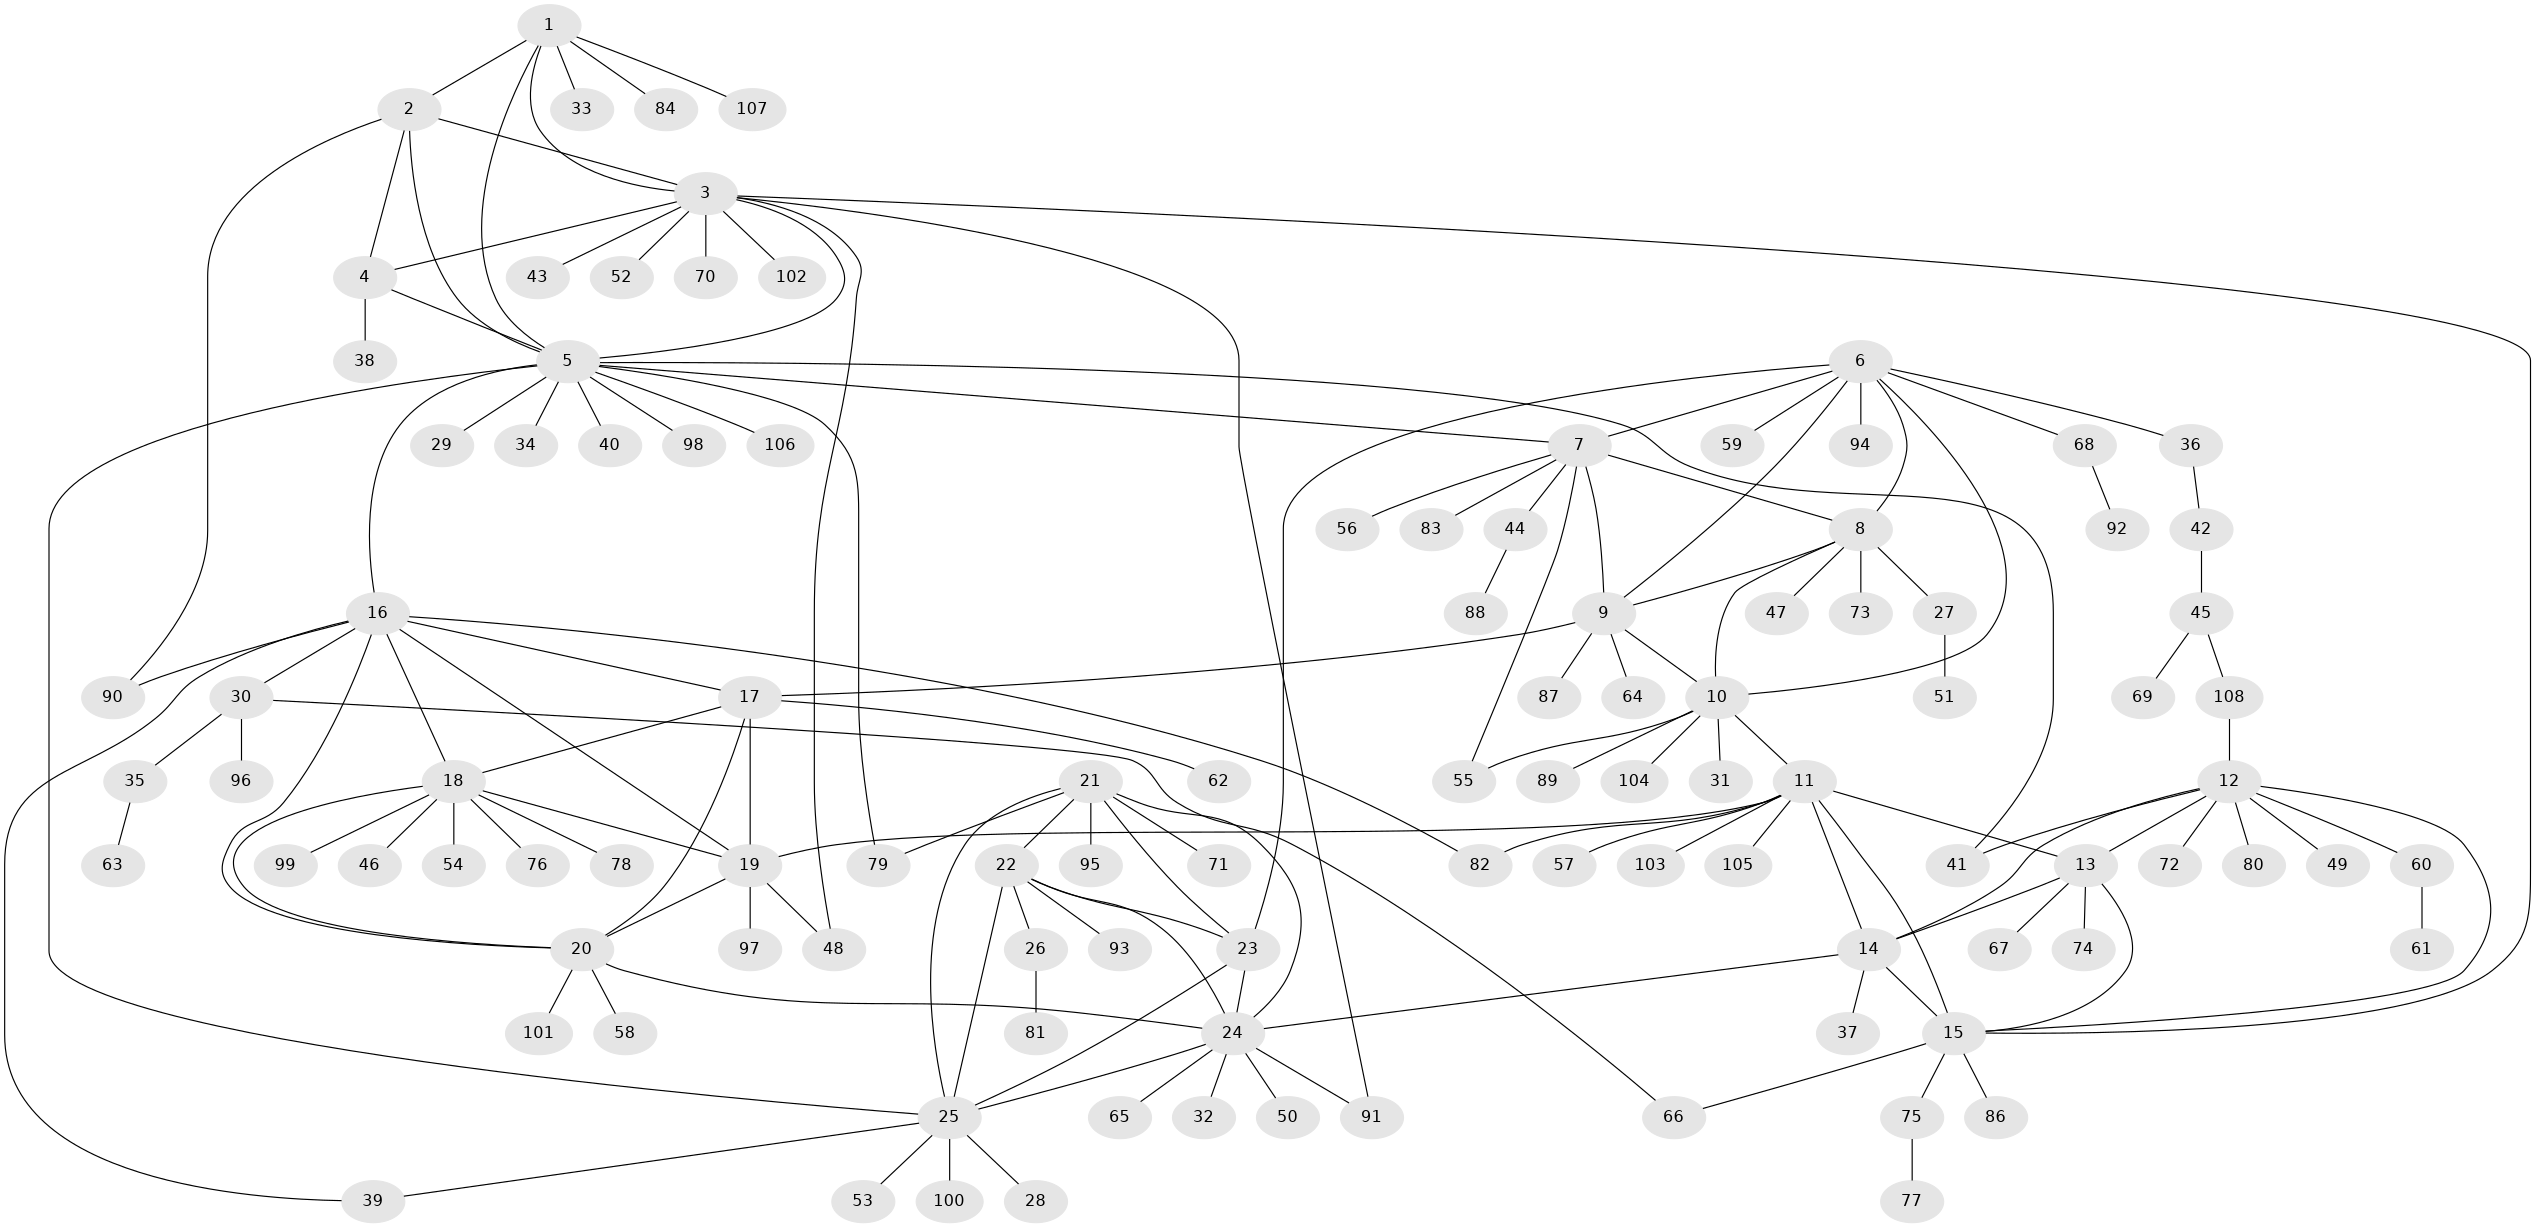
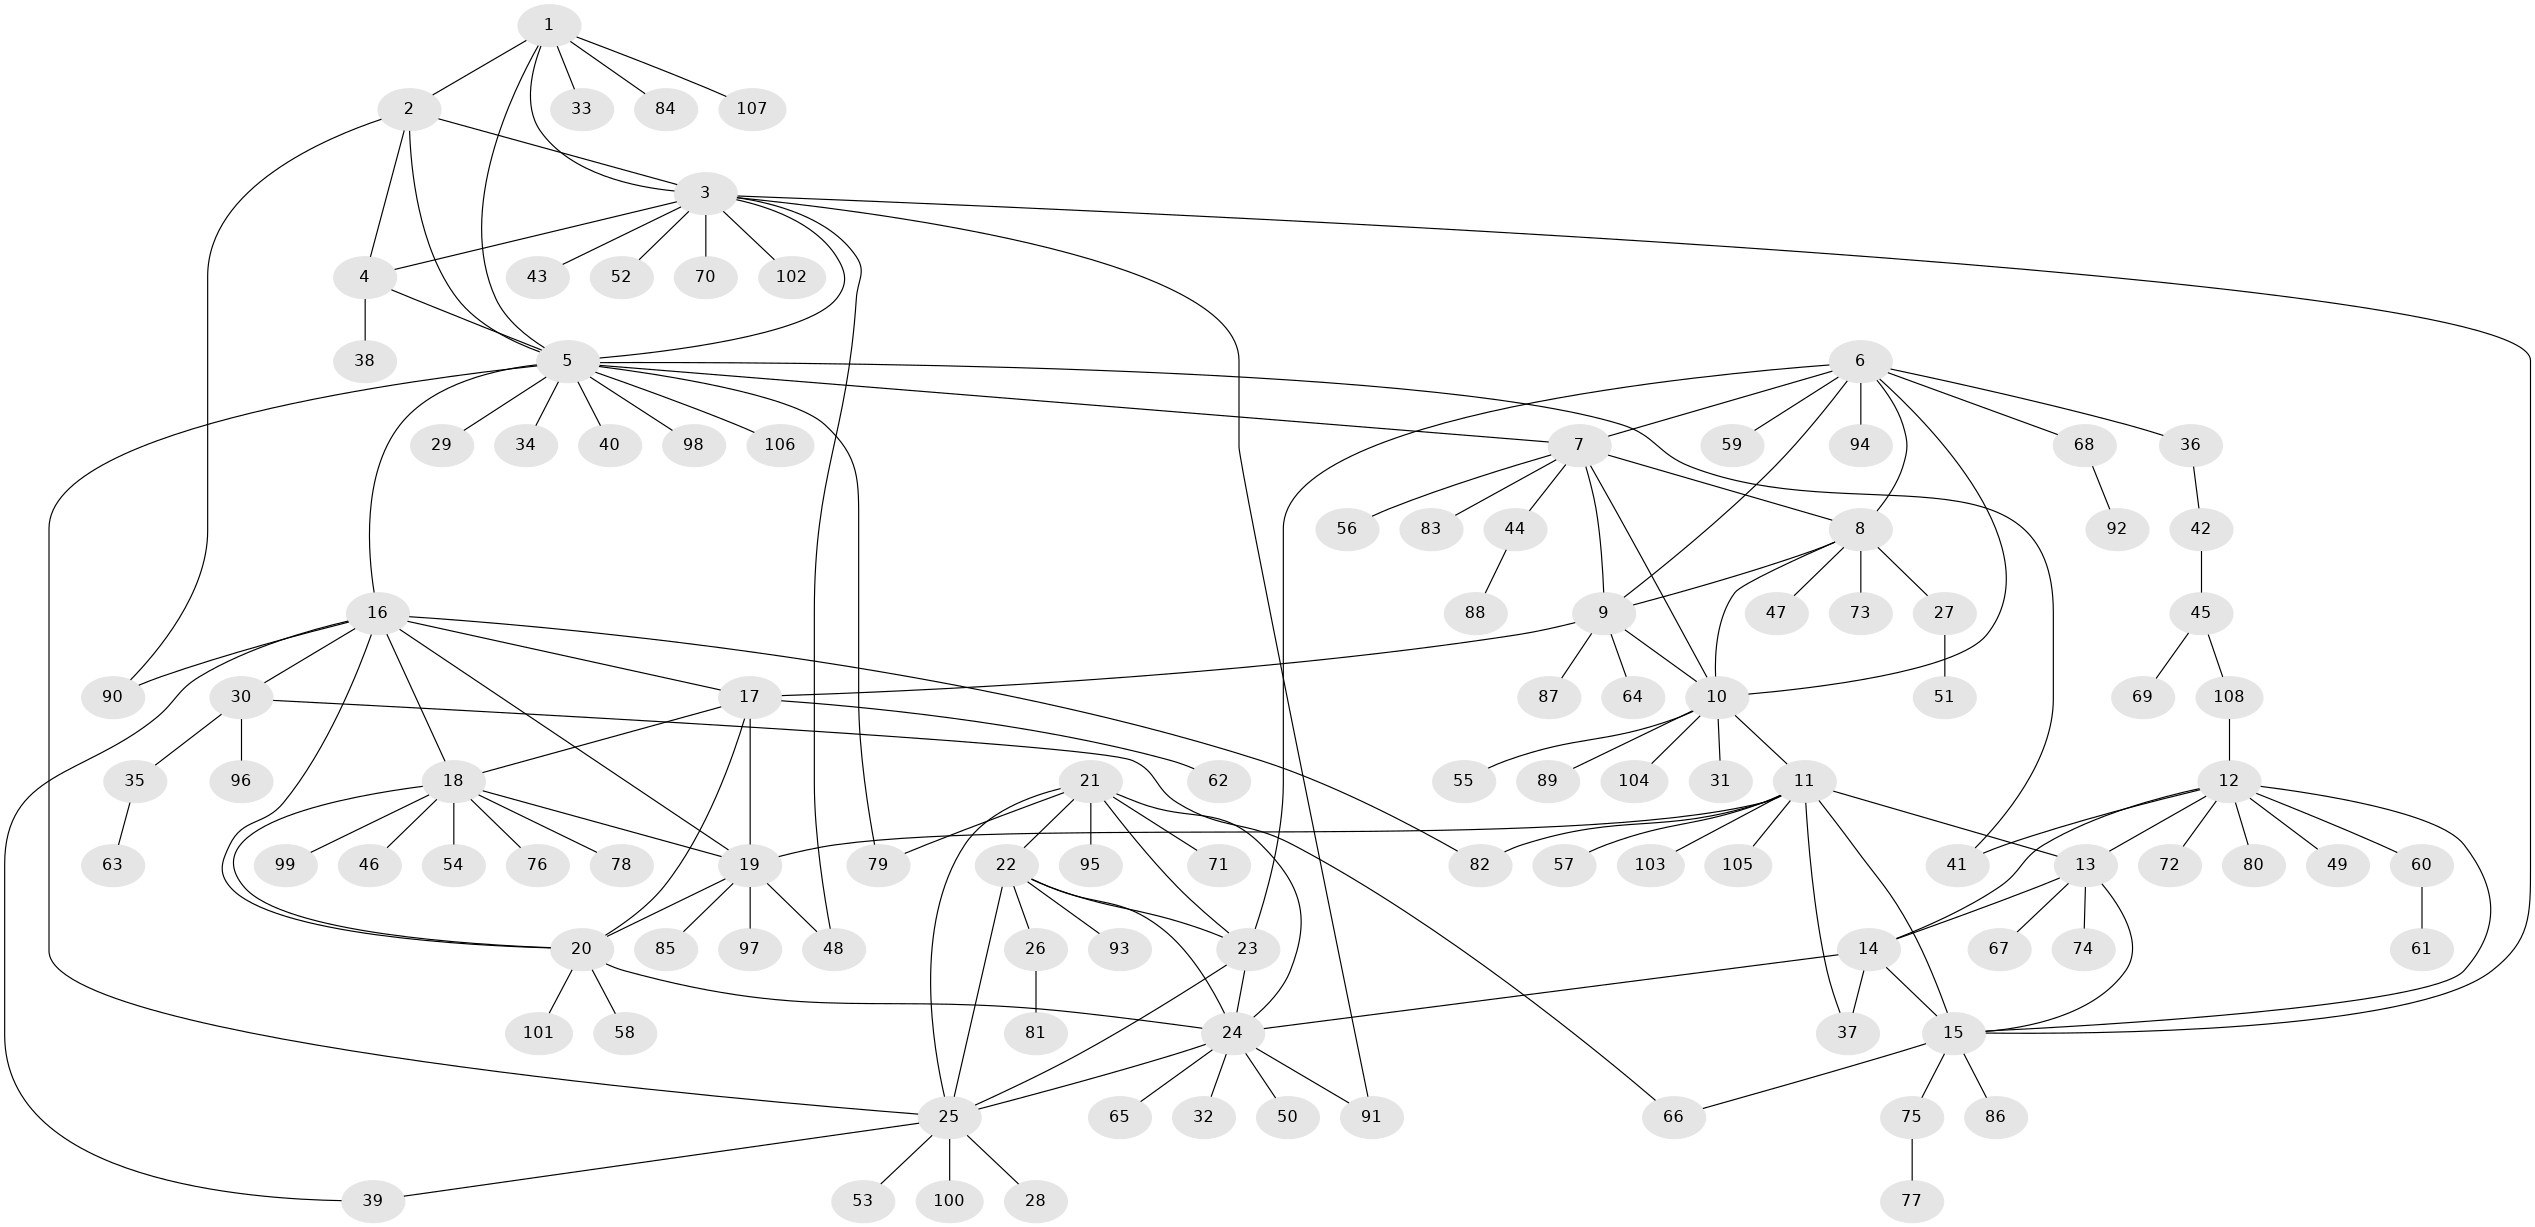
(1532, 616) -> (1646, 566)
(1837, 865) -> (1816, 909)
none -> (666, 950)
